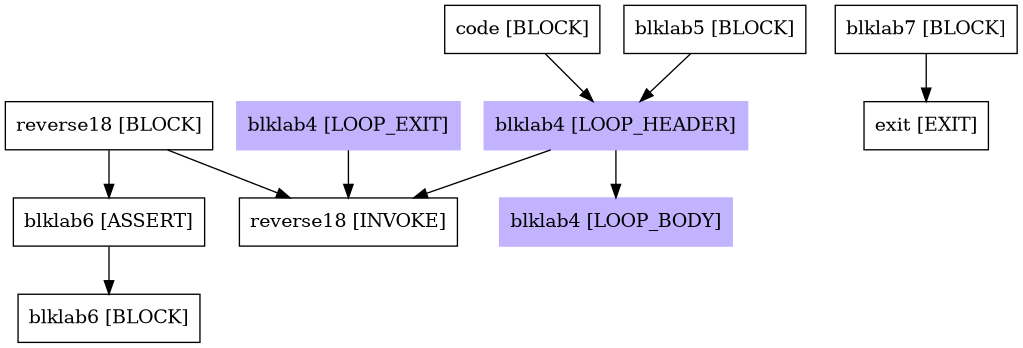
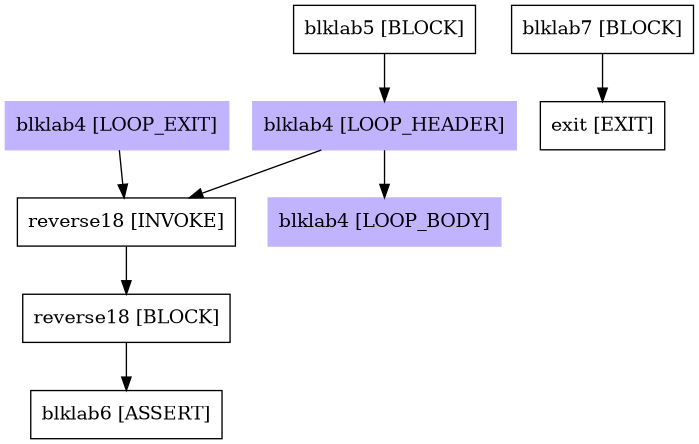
(522, 29) -> none
(223, 171) -> (126, 264)
(109, 318) -> none
